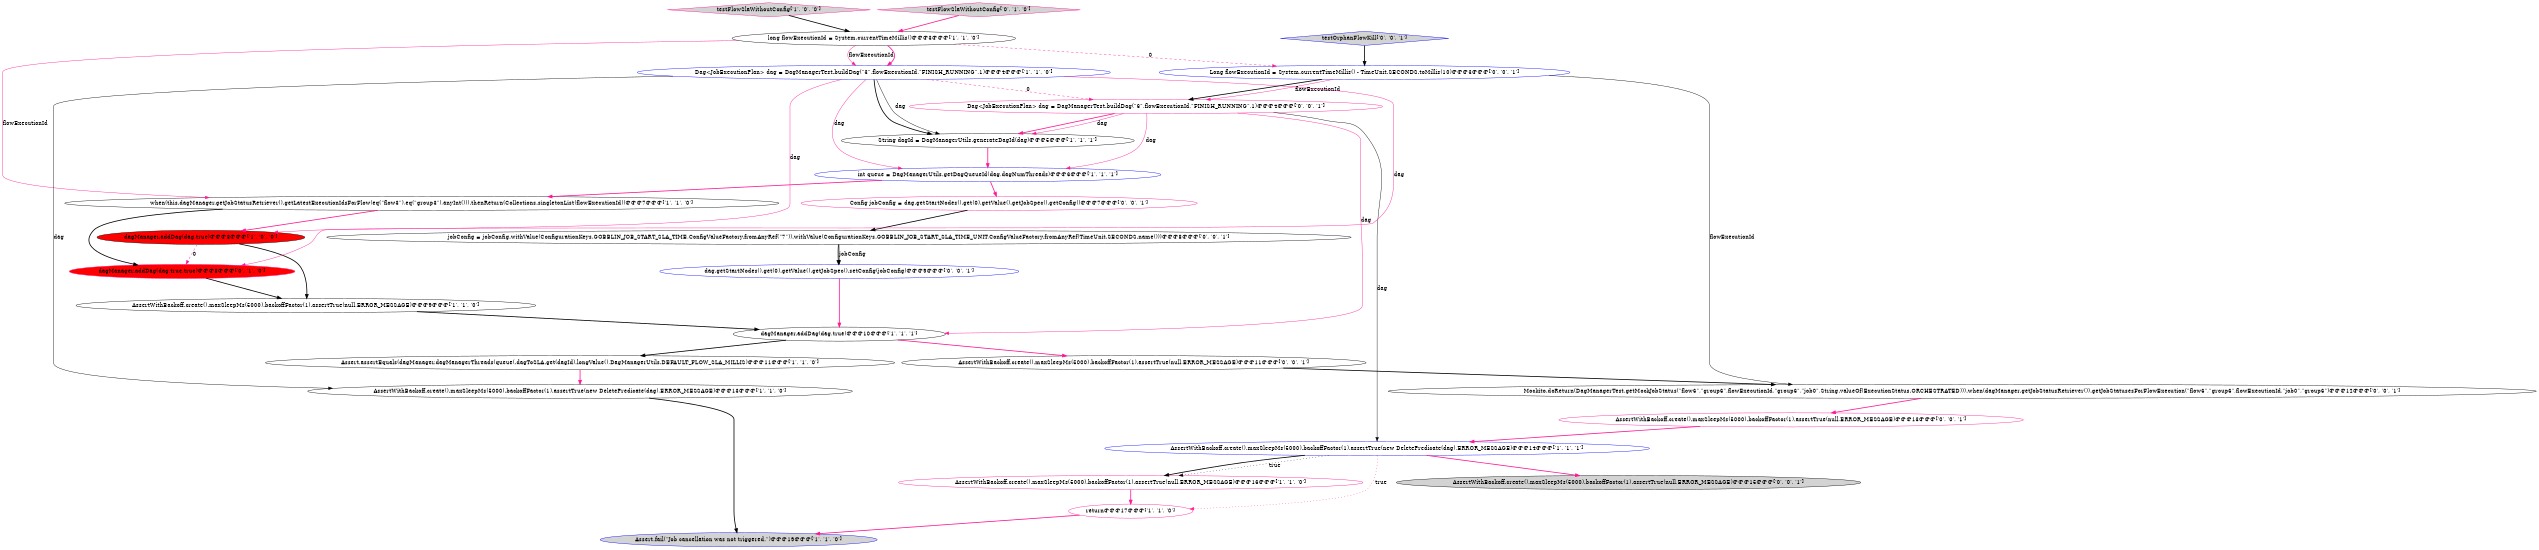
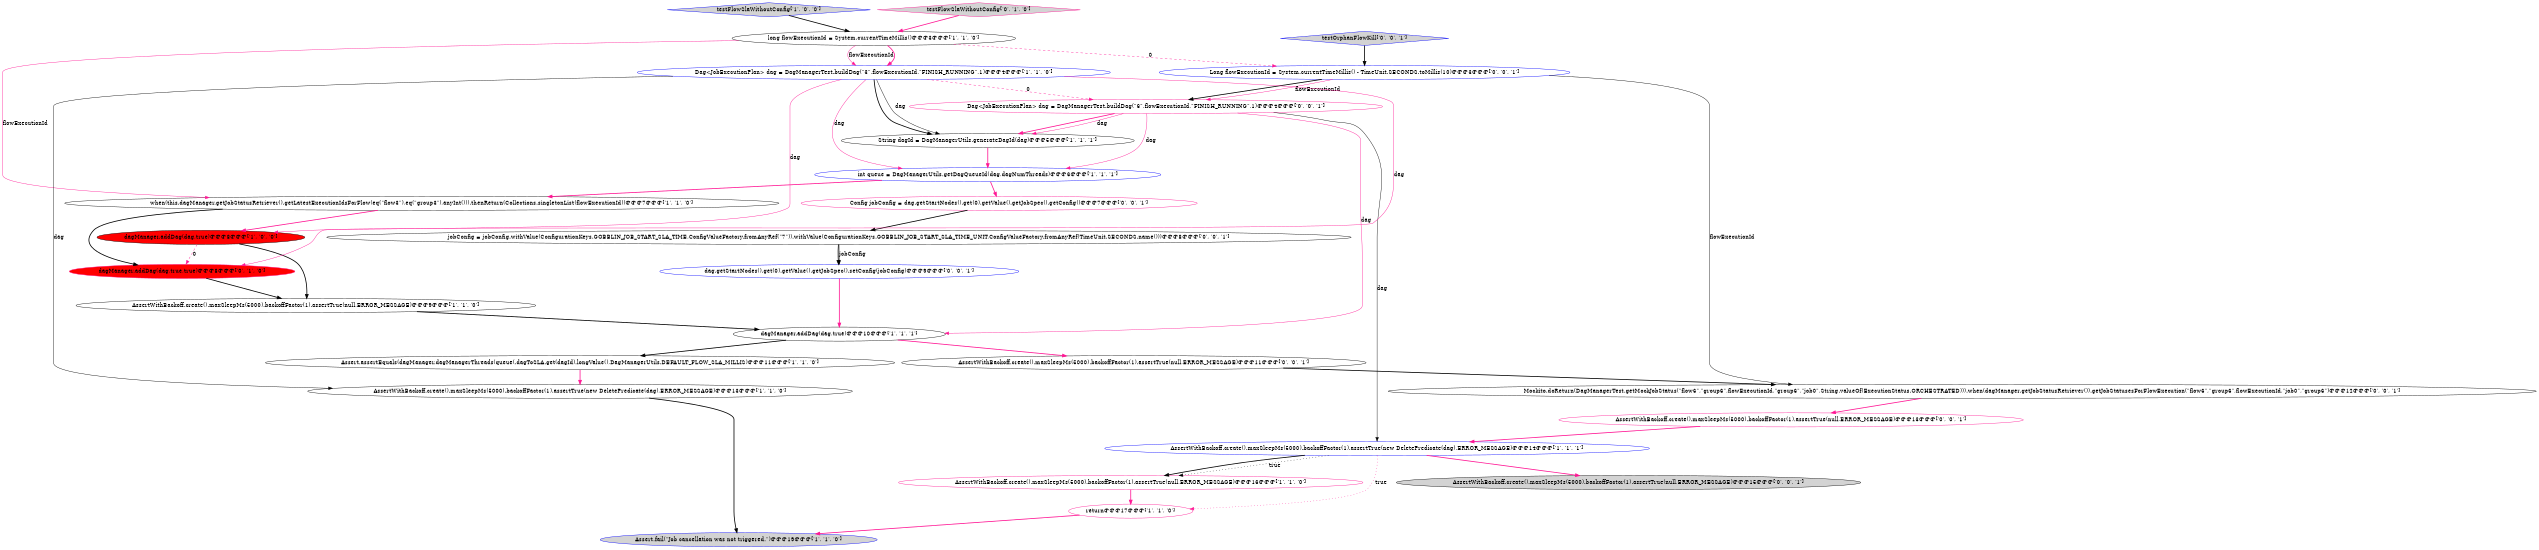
(769, 10) -> (769, 10)
